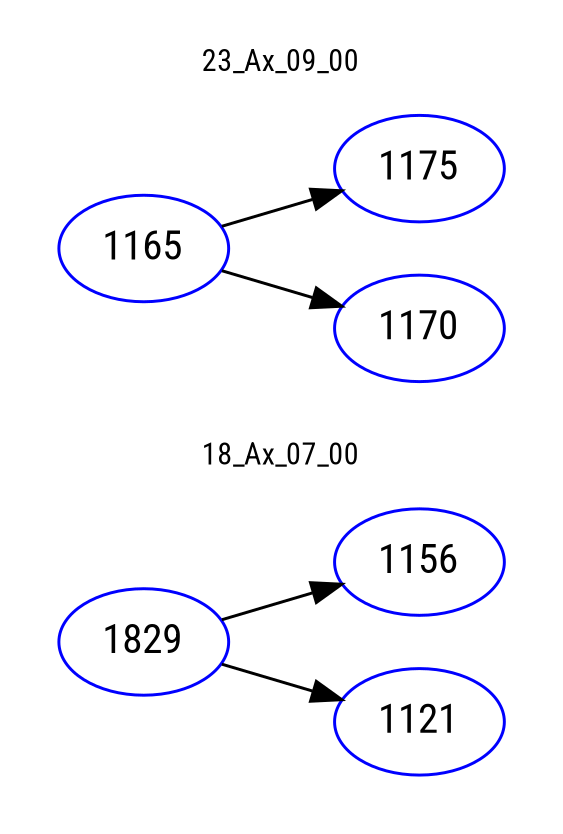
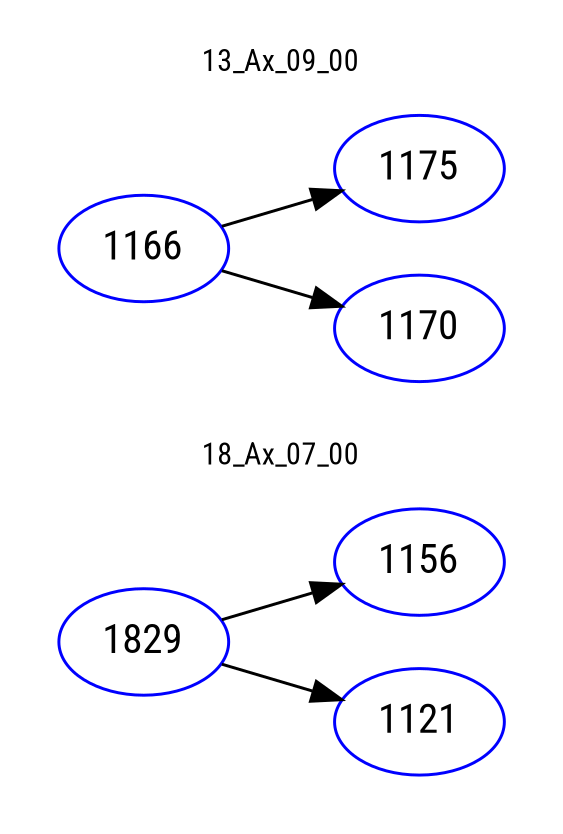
(282, 64) -> (282, 64)
(144, 248) -> (144, 248)
